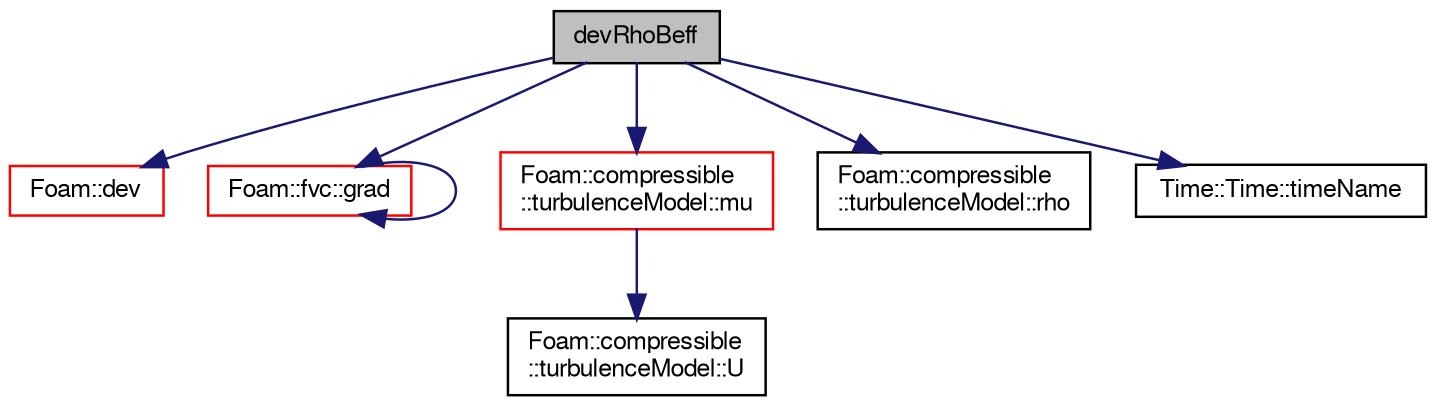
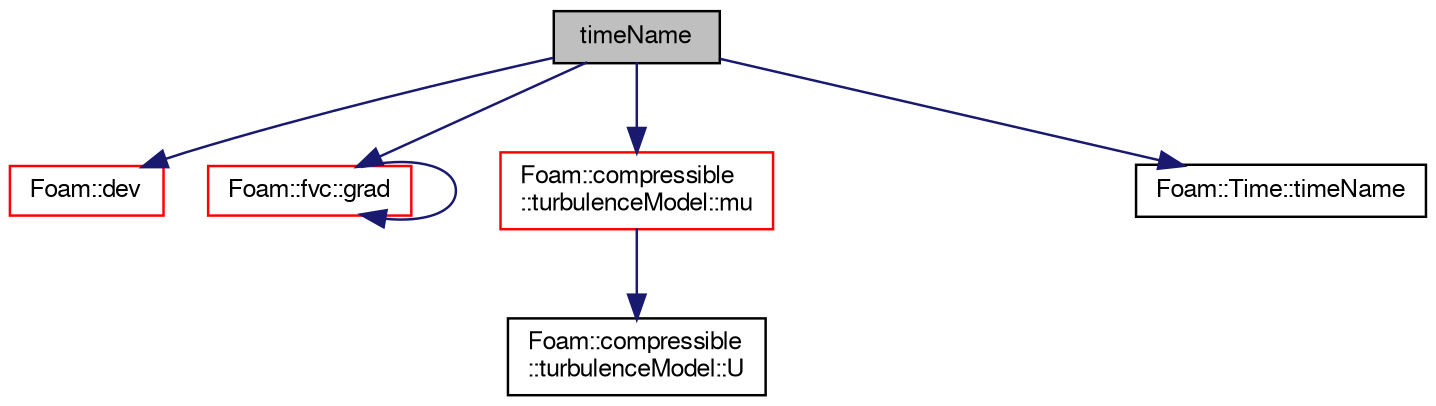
(637, 37) -> (637, 37)
(954, 191) -> none
(1281, 191) -> (1281, 191)
